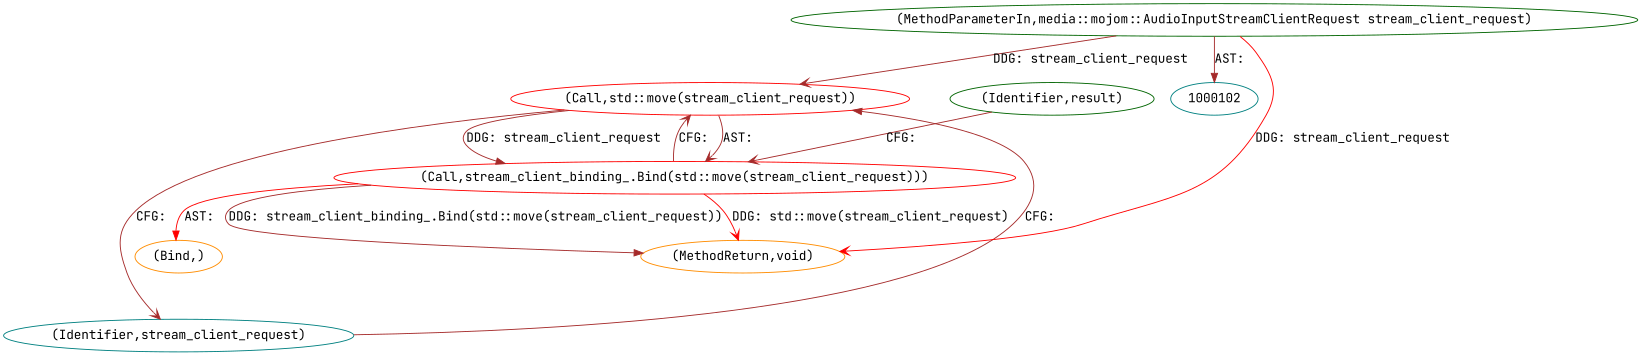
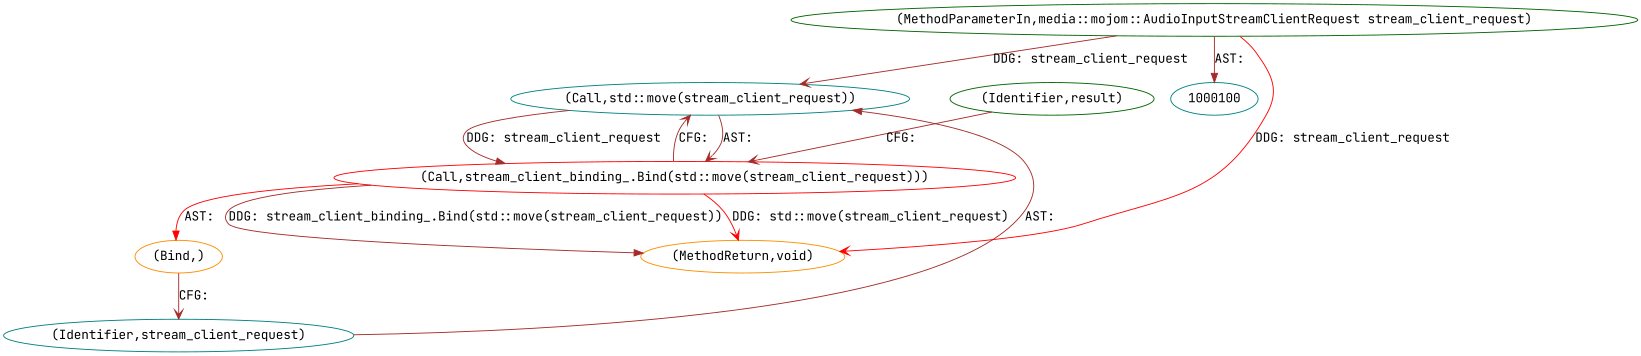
(710, 99) -> (710, 99)
(1214, 99) -> (1214, 99)
(287, 150) -> (179, 292)
(1044, 217) -> (1044, 217)
